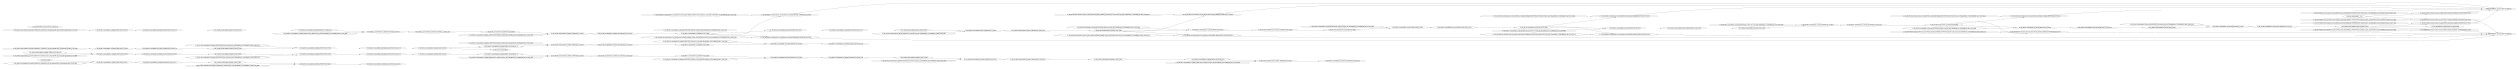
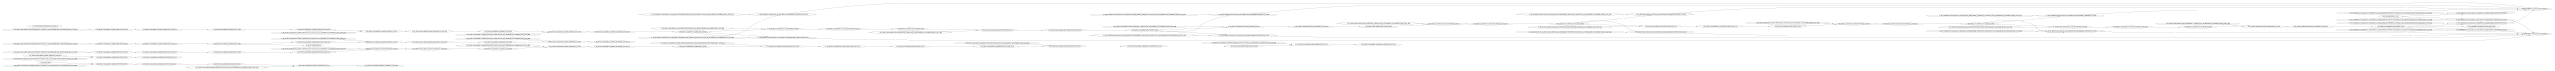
none -> (1244, 46)
(227, 49) -> none
(227, 54) -> none
